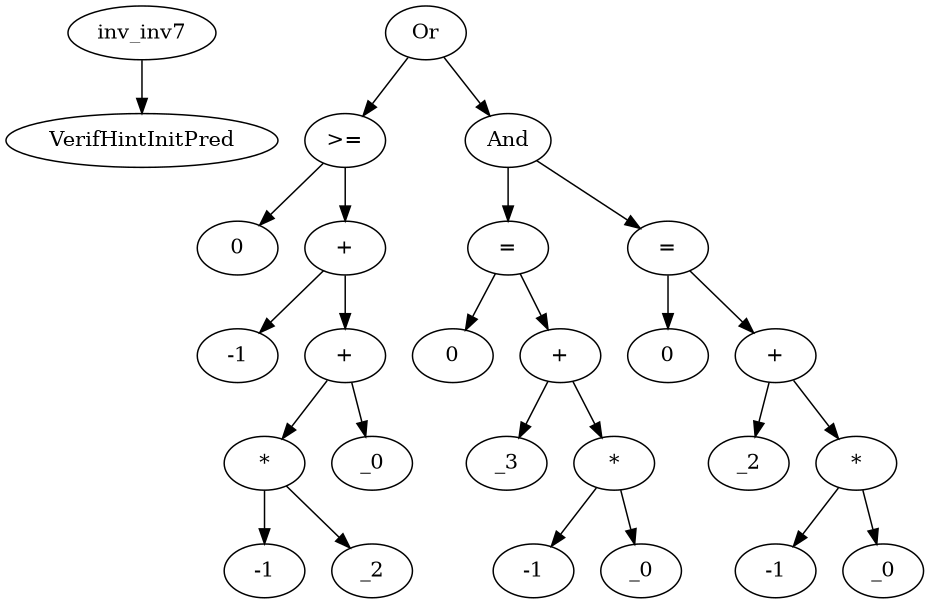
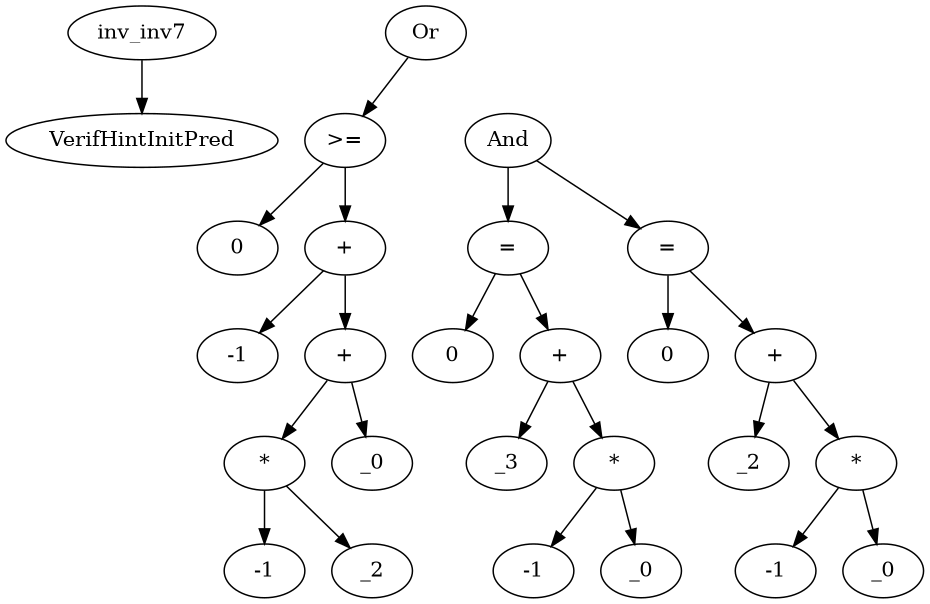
(462, 80) -> none
